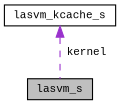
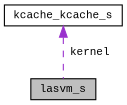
(60, 15) -> (63, 15)
